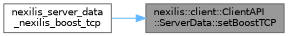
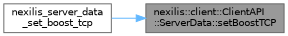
(58, 18) -> (58, 18)
